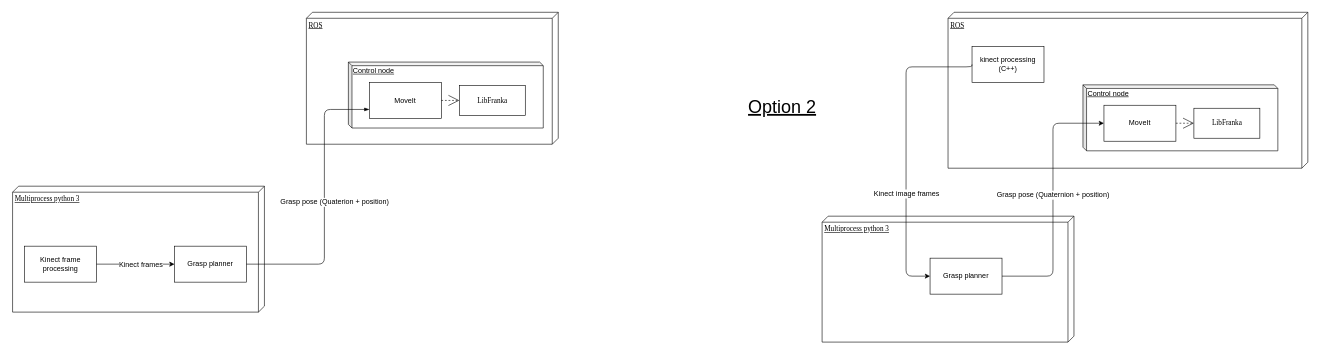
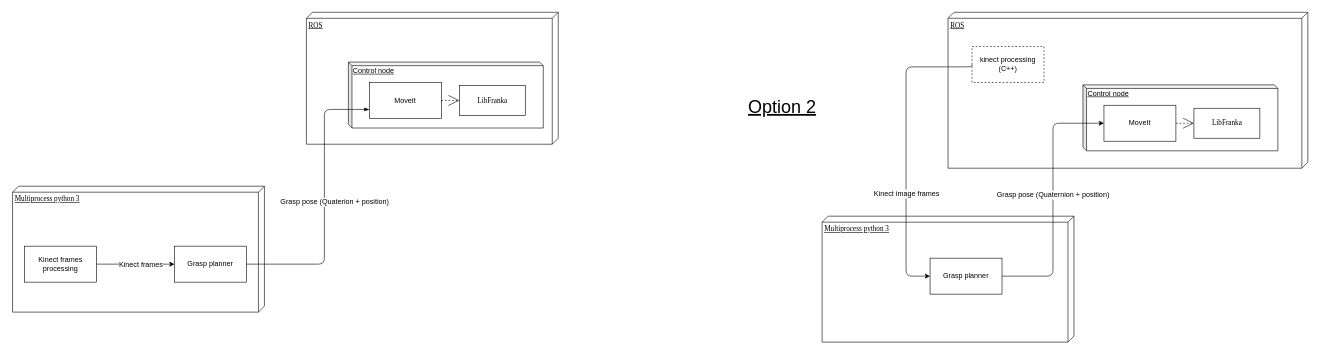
(1008, 65) -> (1008, 65)
(60, 264) -> (60, 264)
